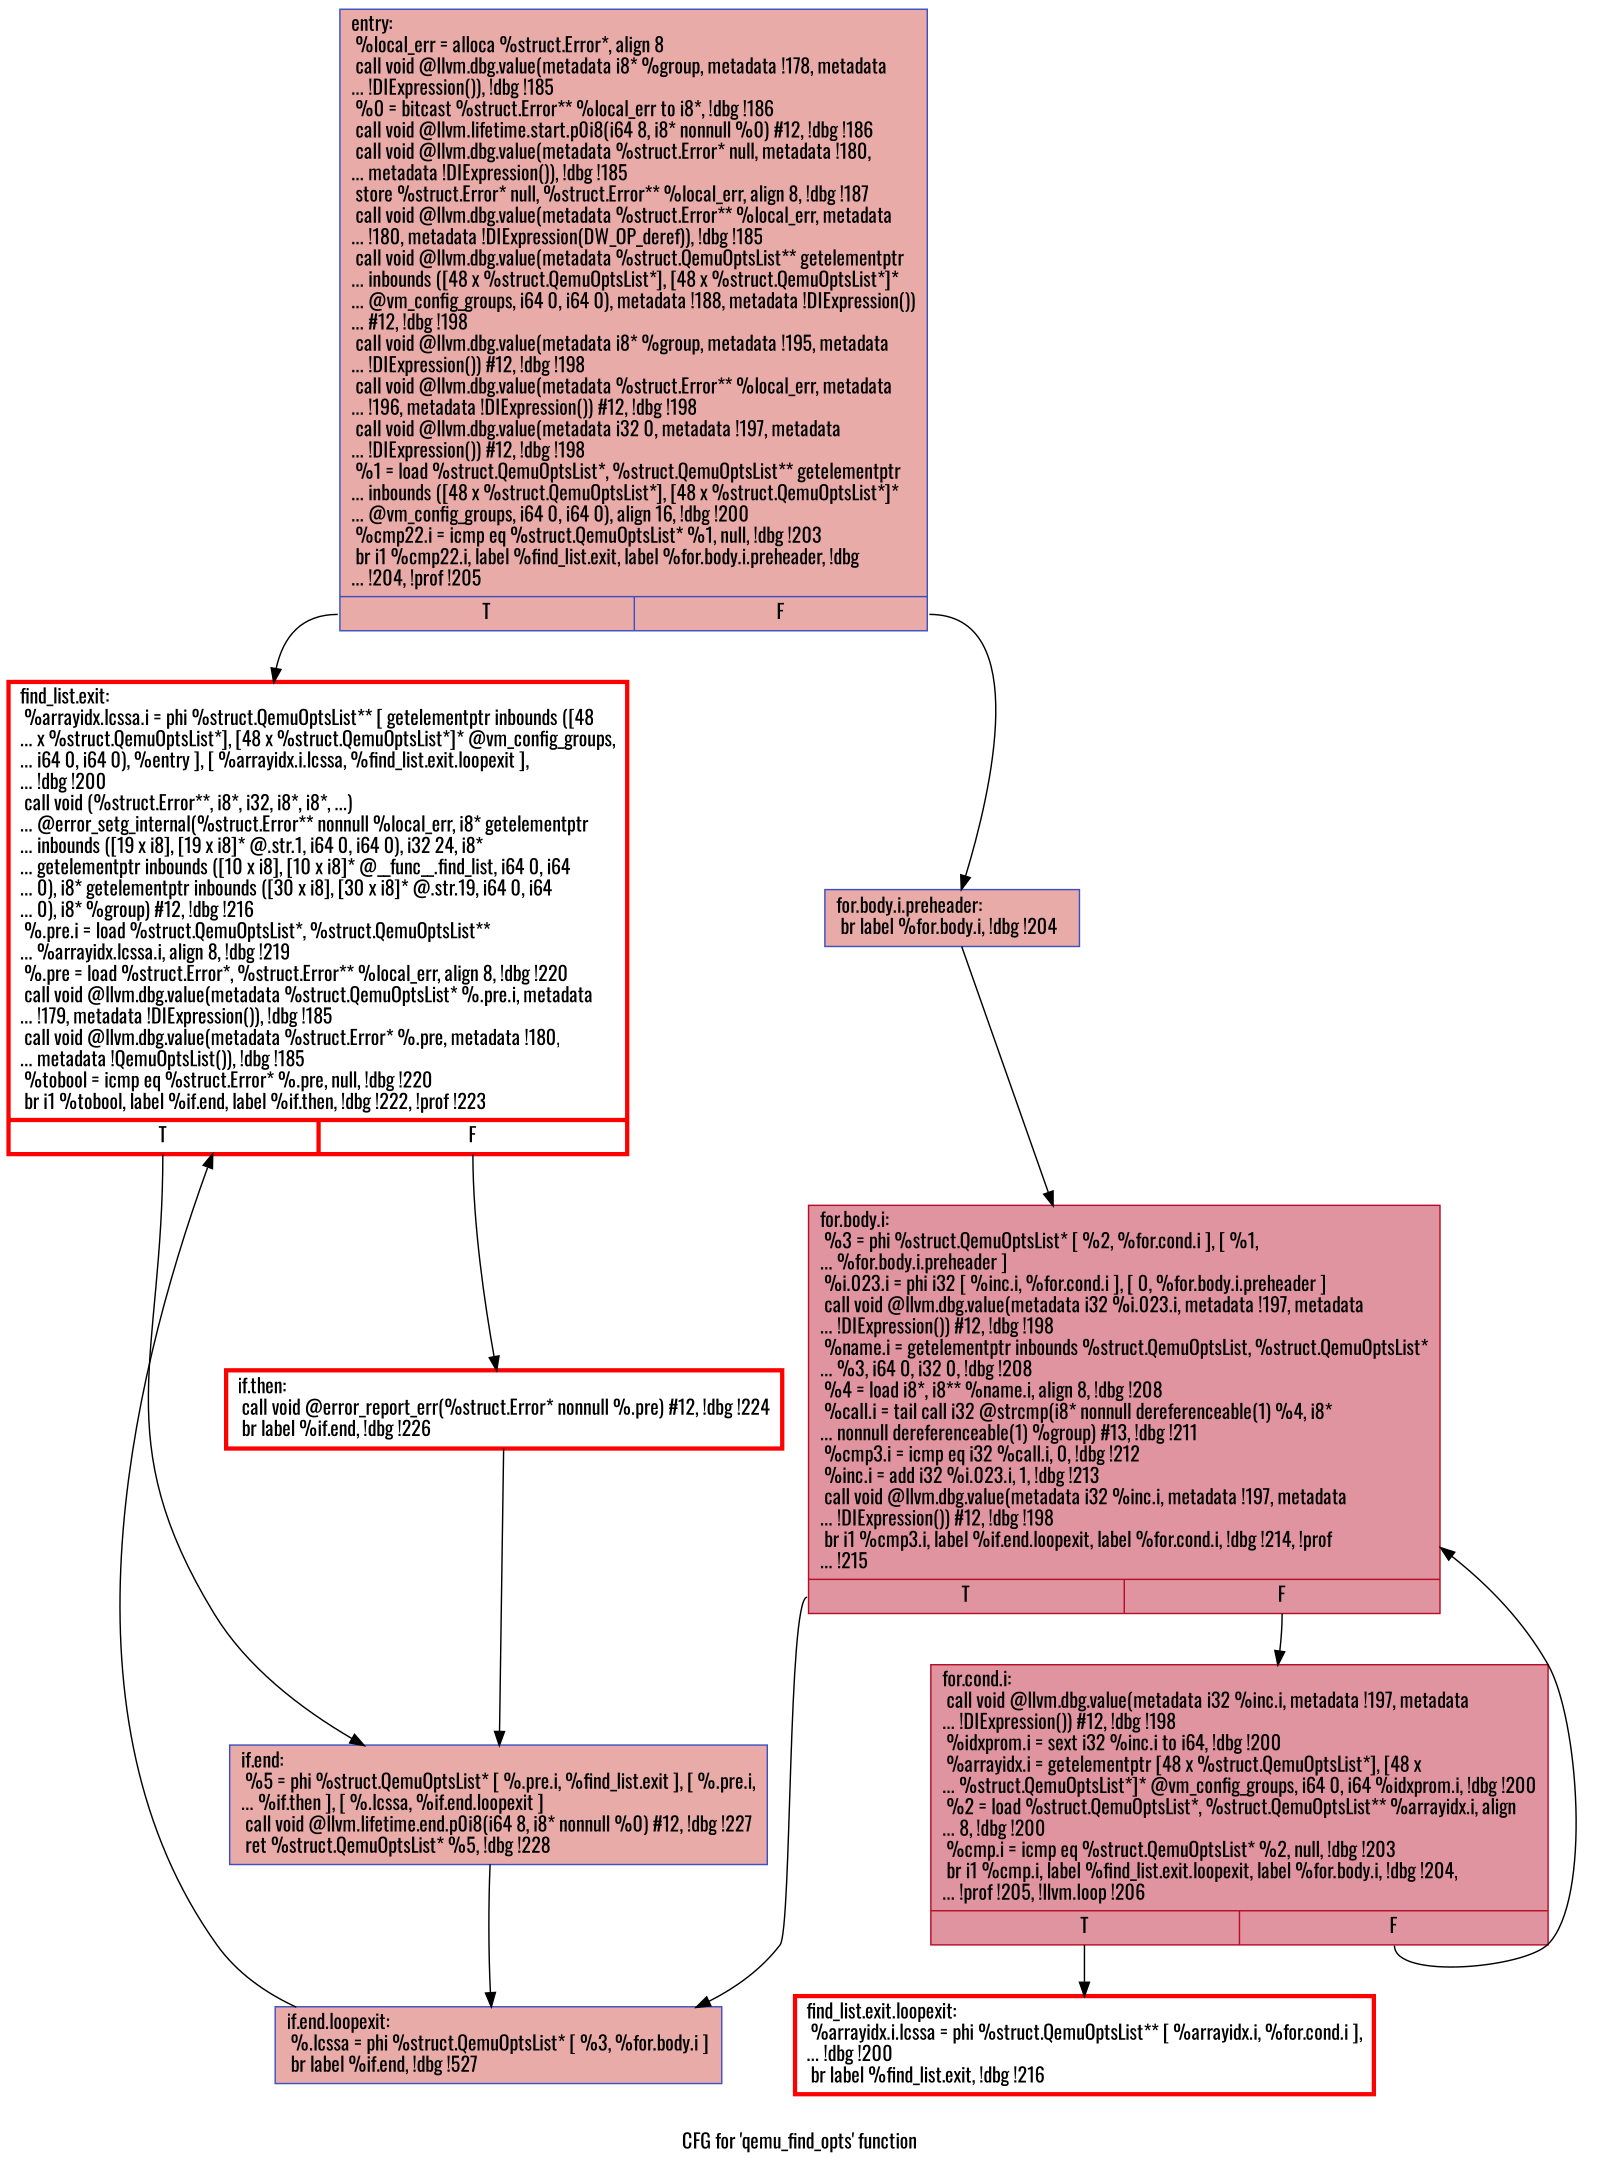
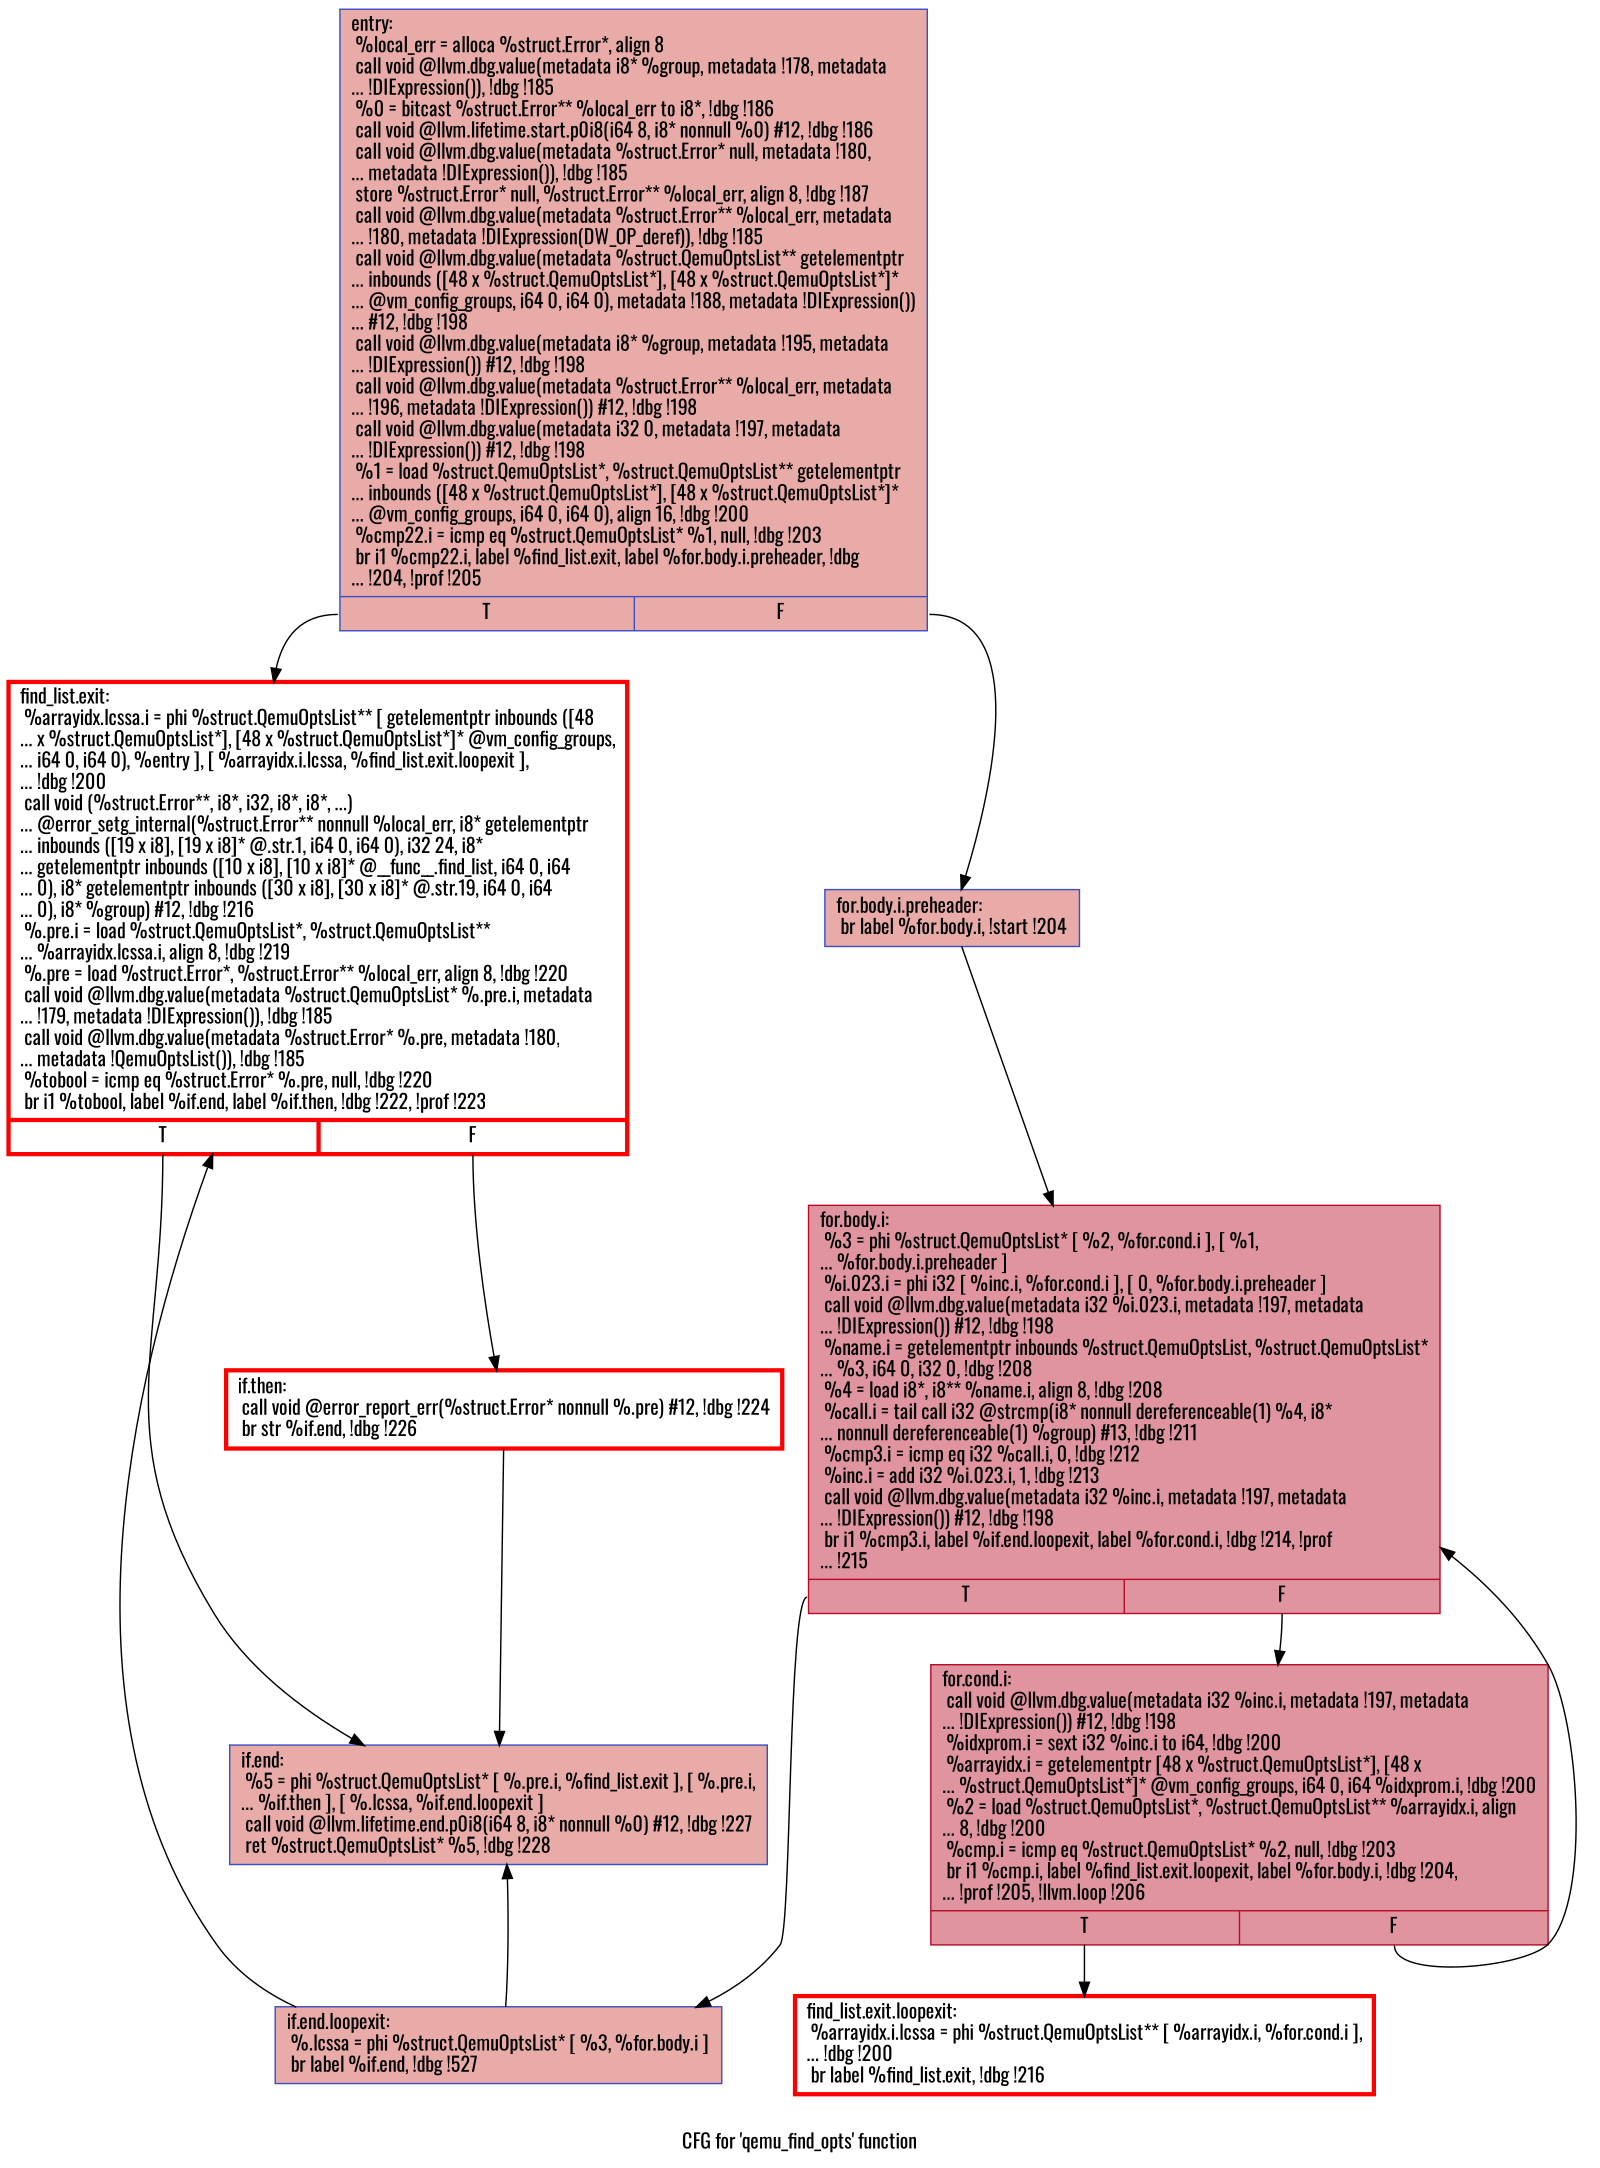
(947, 928) -> (952, 928)
(334, 1430) -> (328, 1430)
(489, 1929) -> (508, 1943)
